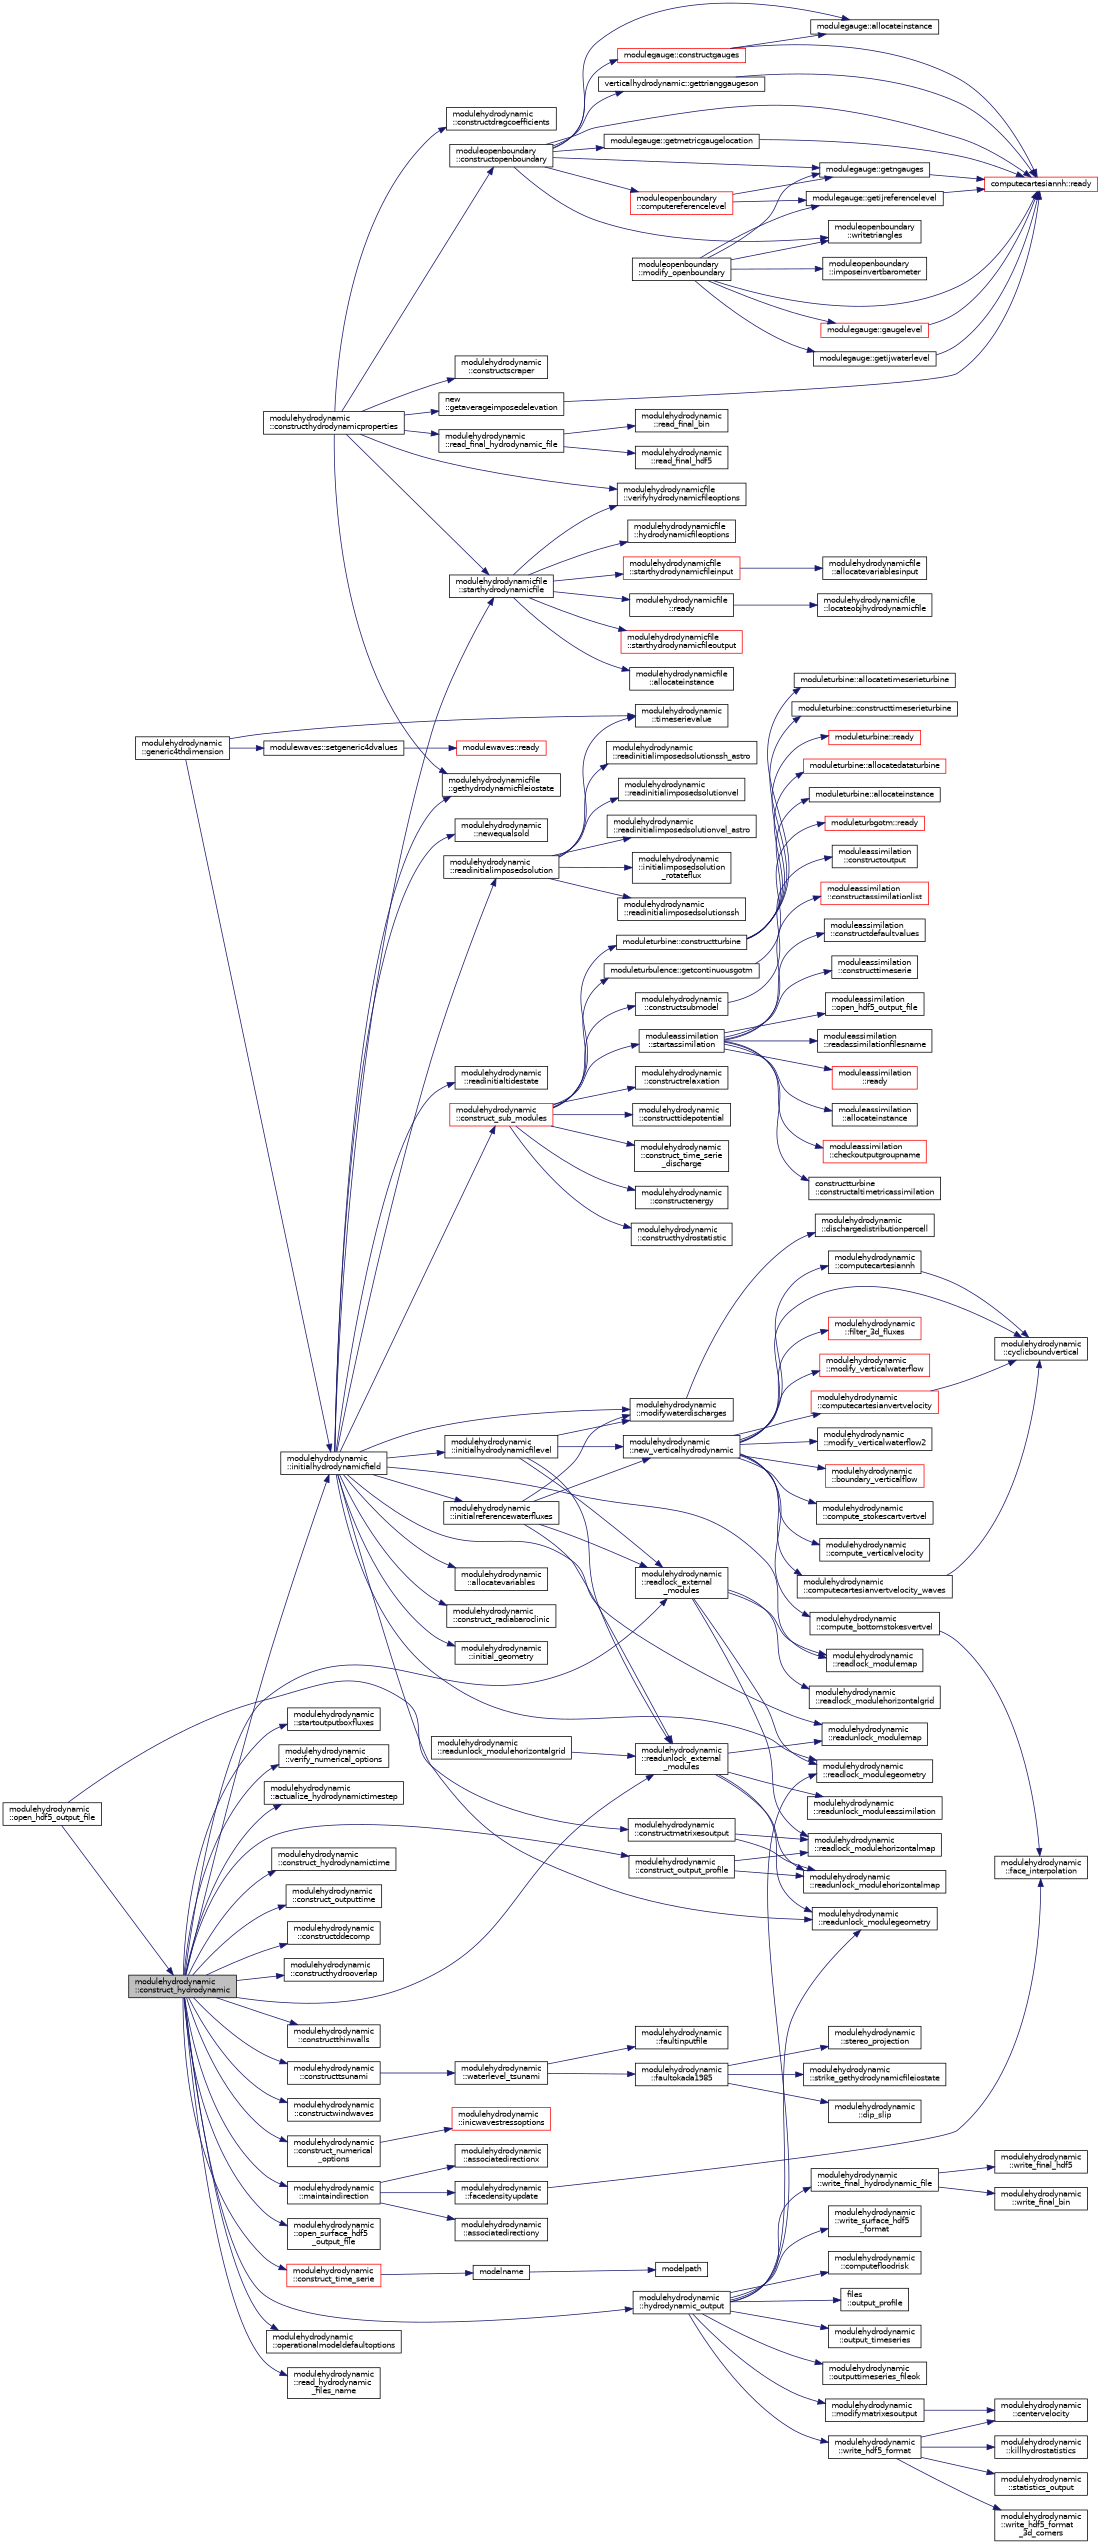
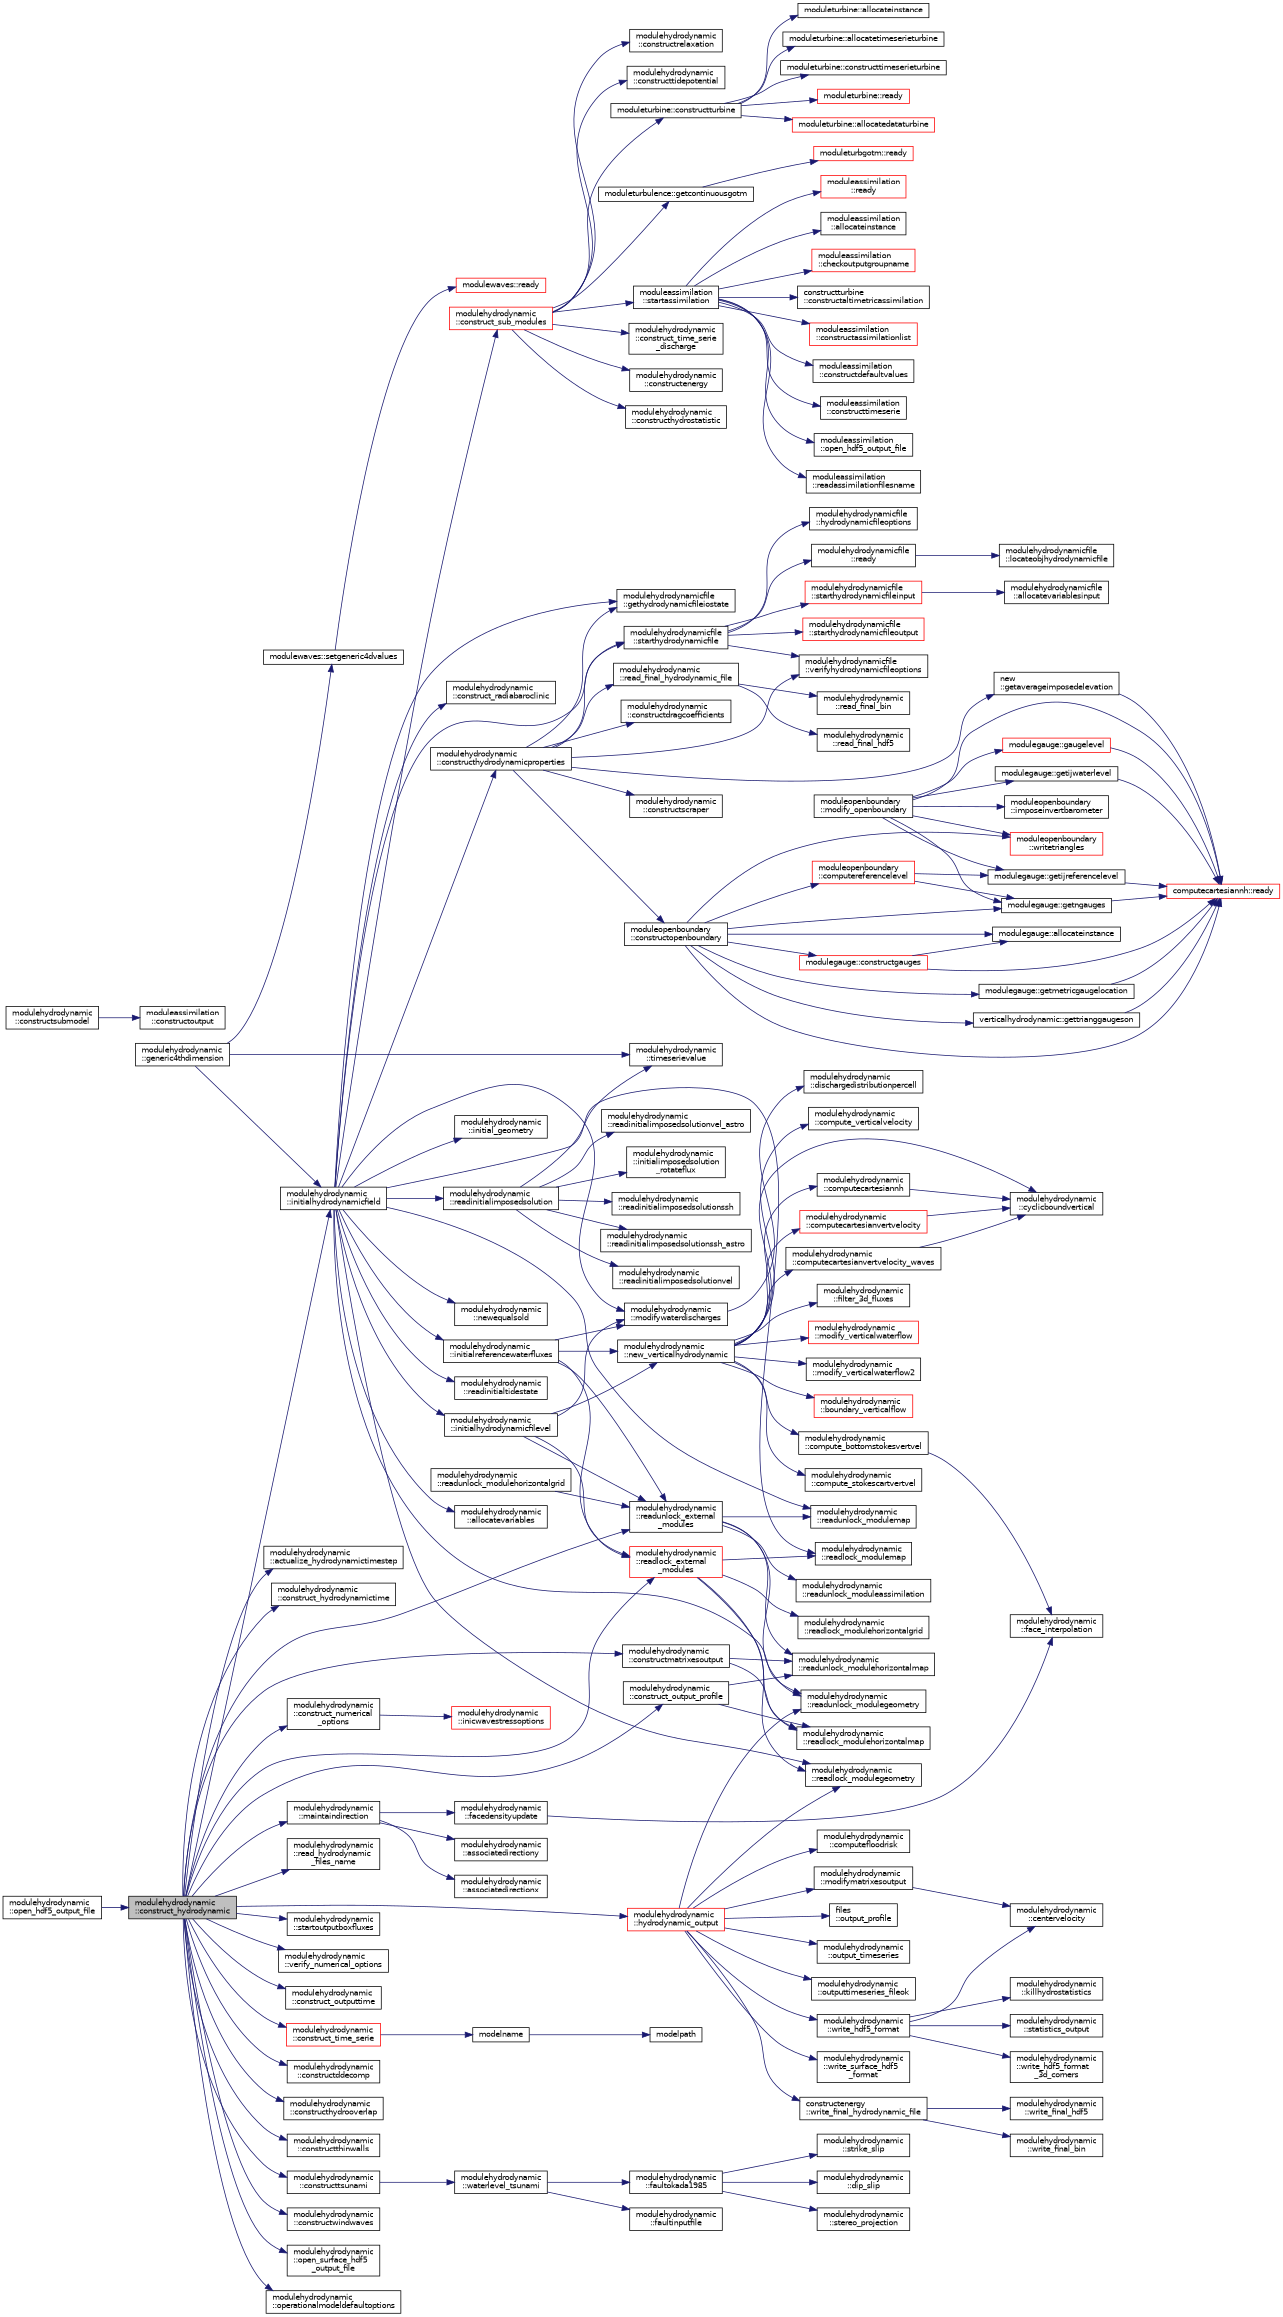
(875, 232) -> (1057, 844)
(682, 679) -> none
none -> (416, 982)
(591, 1030) -> none
(875, 1329) -> (863, 1296)
(682, 1583) -> (676, 1562)
(362, 1682) -> (324, 1669)
(875, 2075) -> (863, 2145)
(875, 2180) -> (863, 2109)
(682, 2303) -> (676, 1920)
